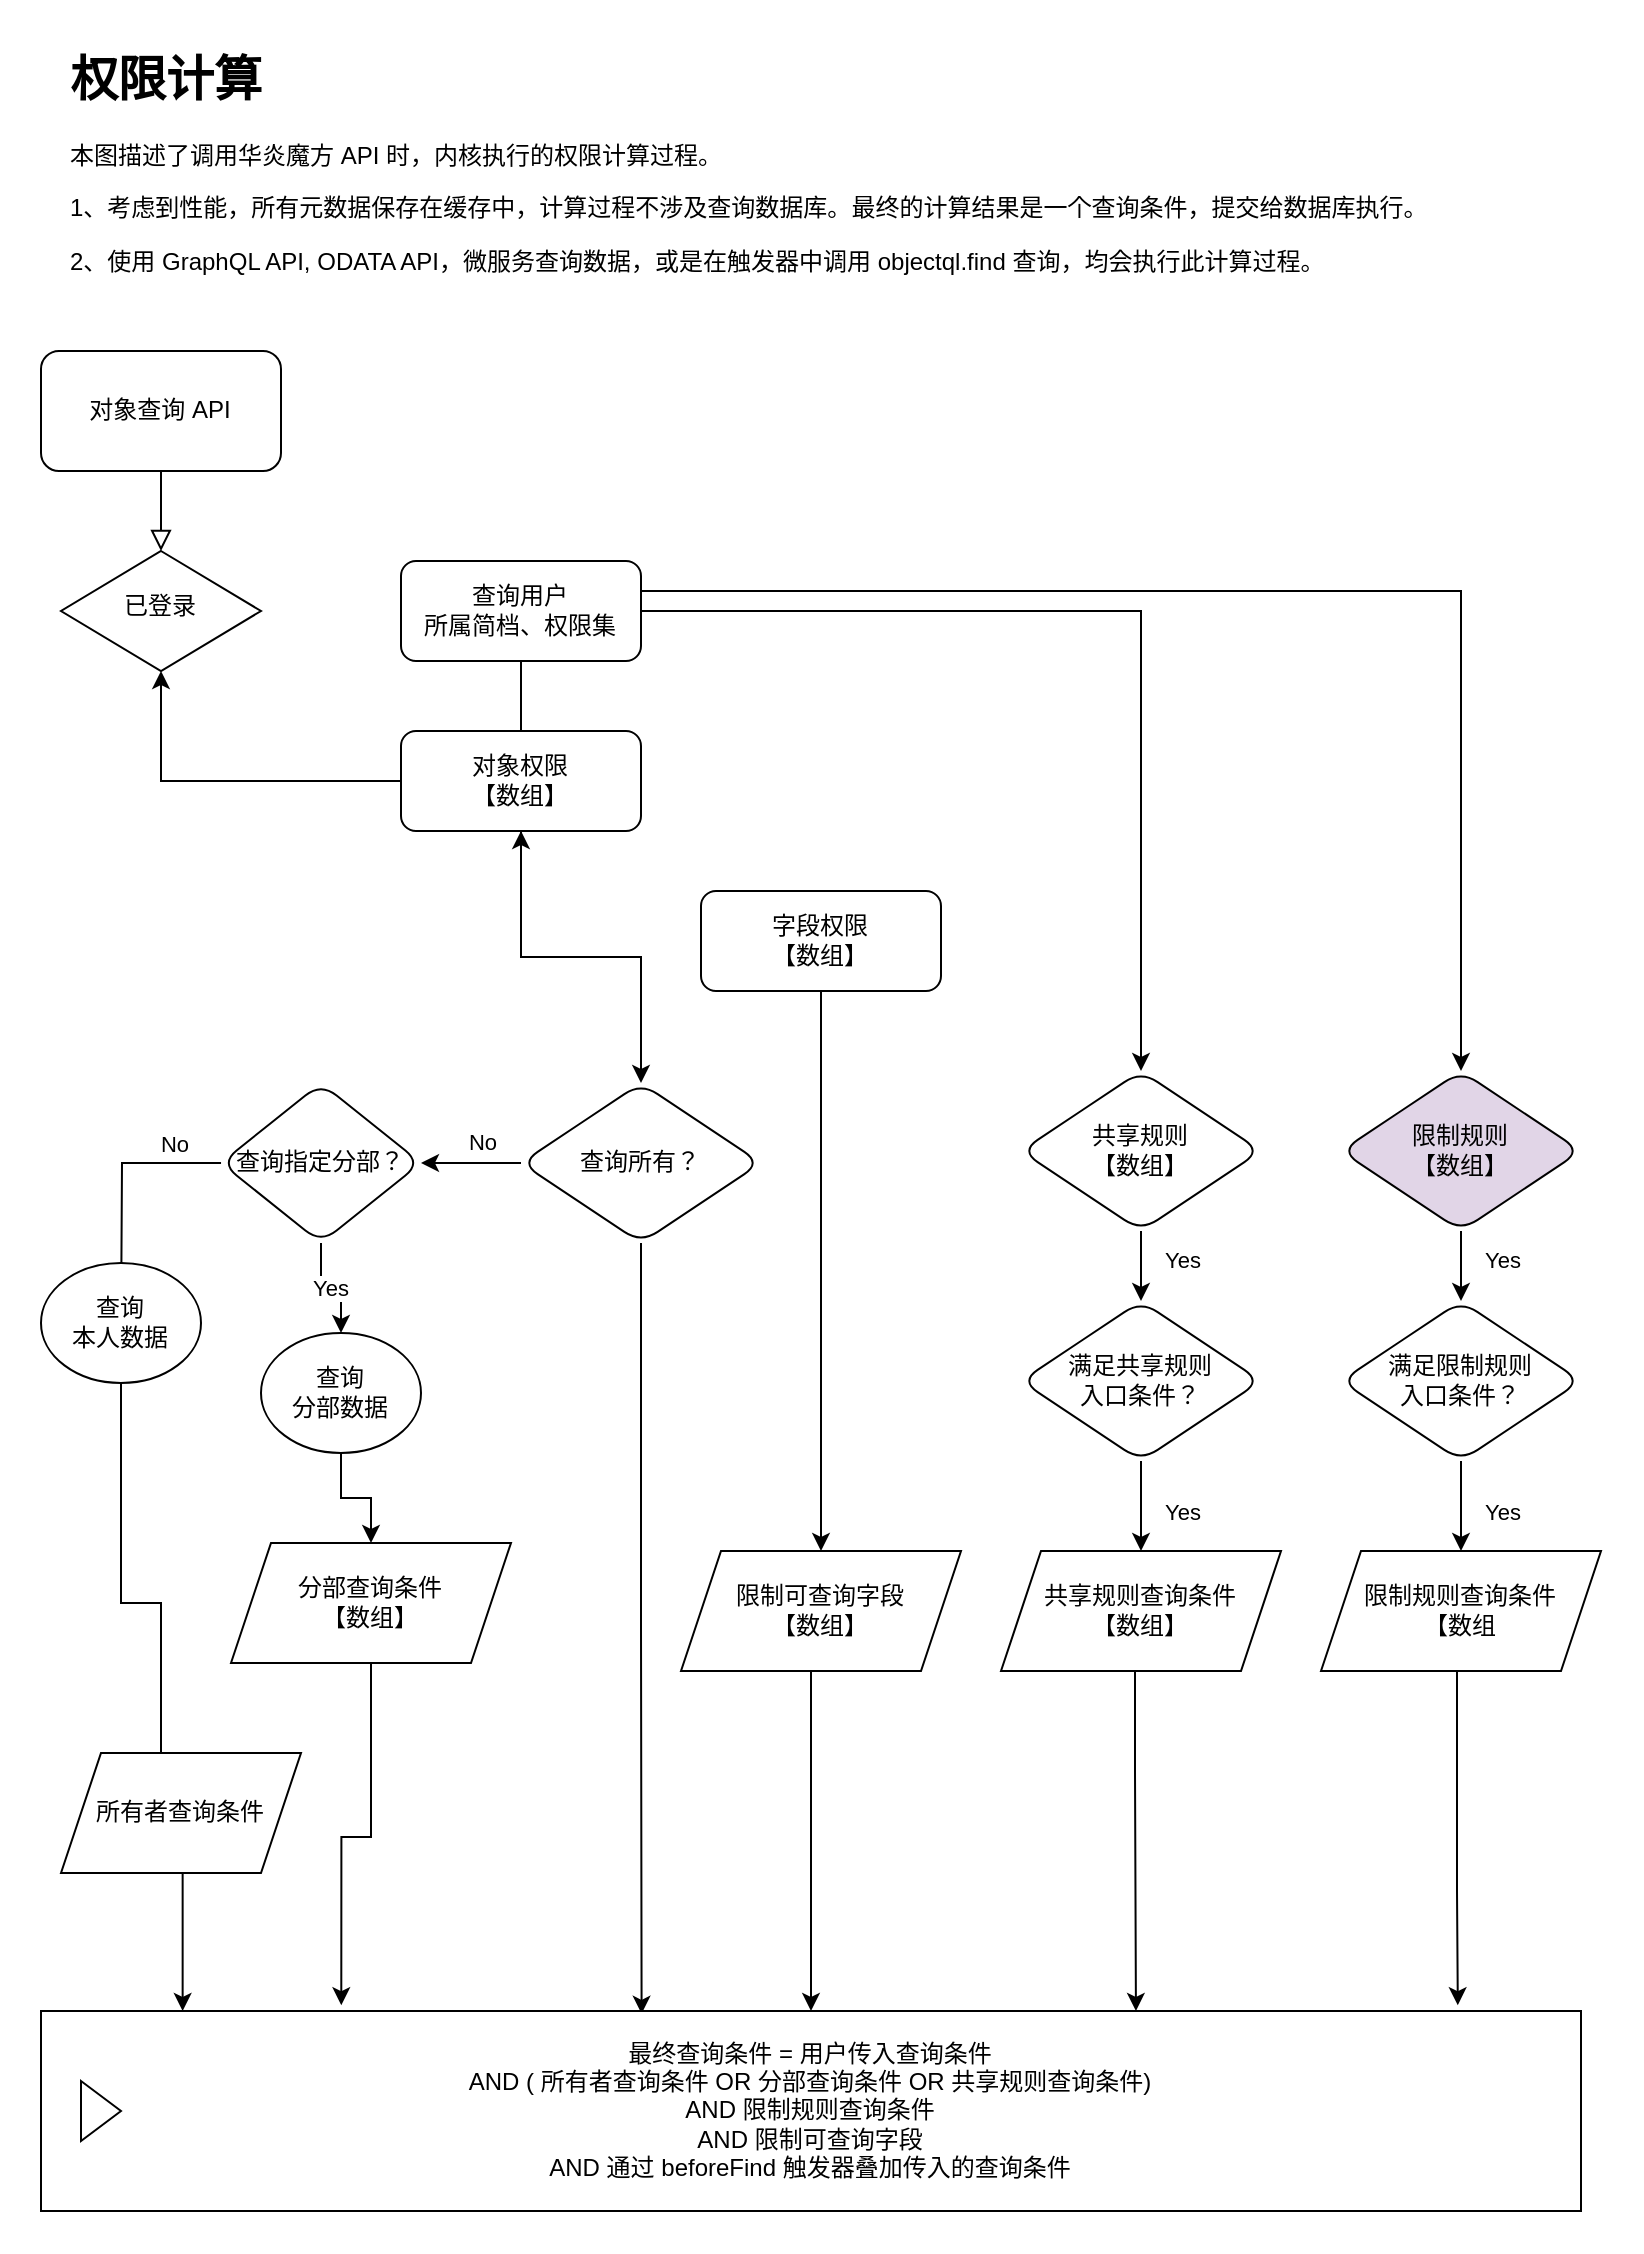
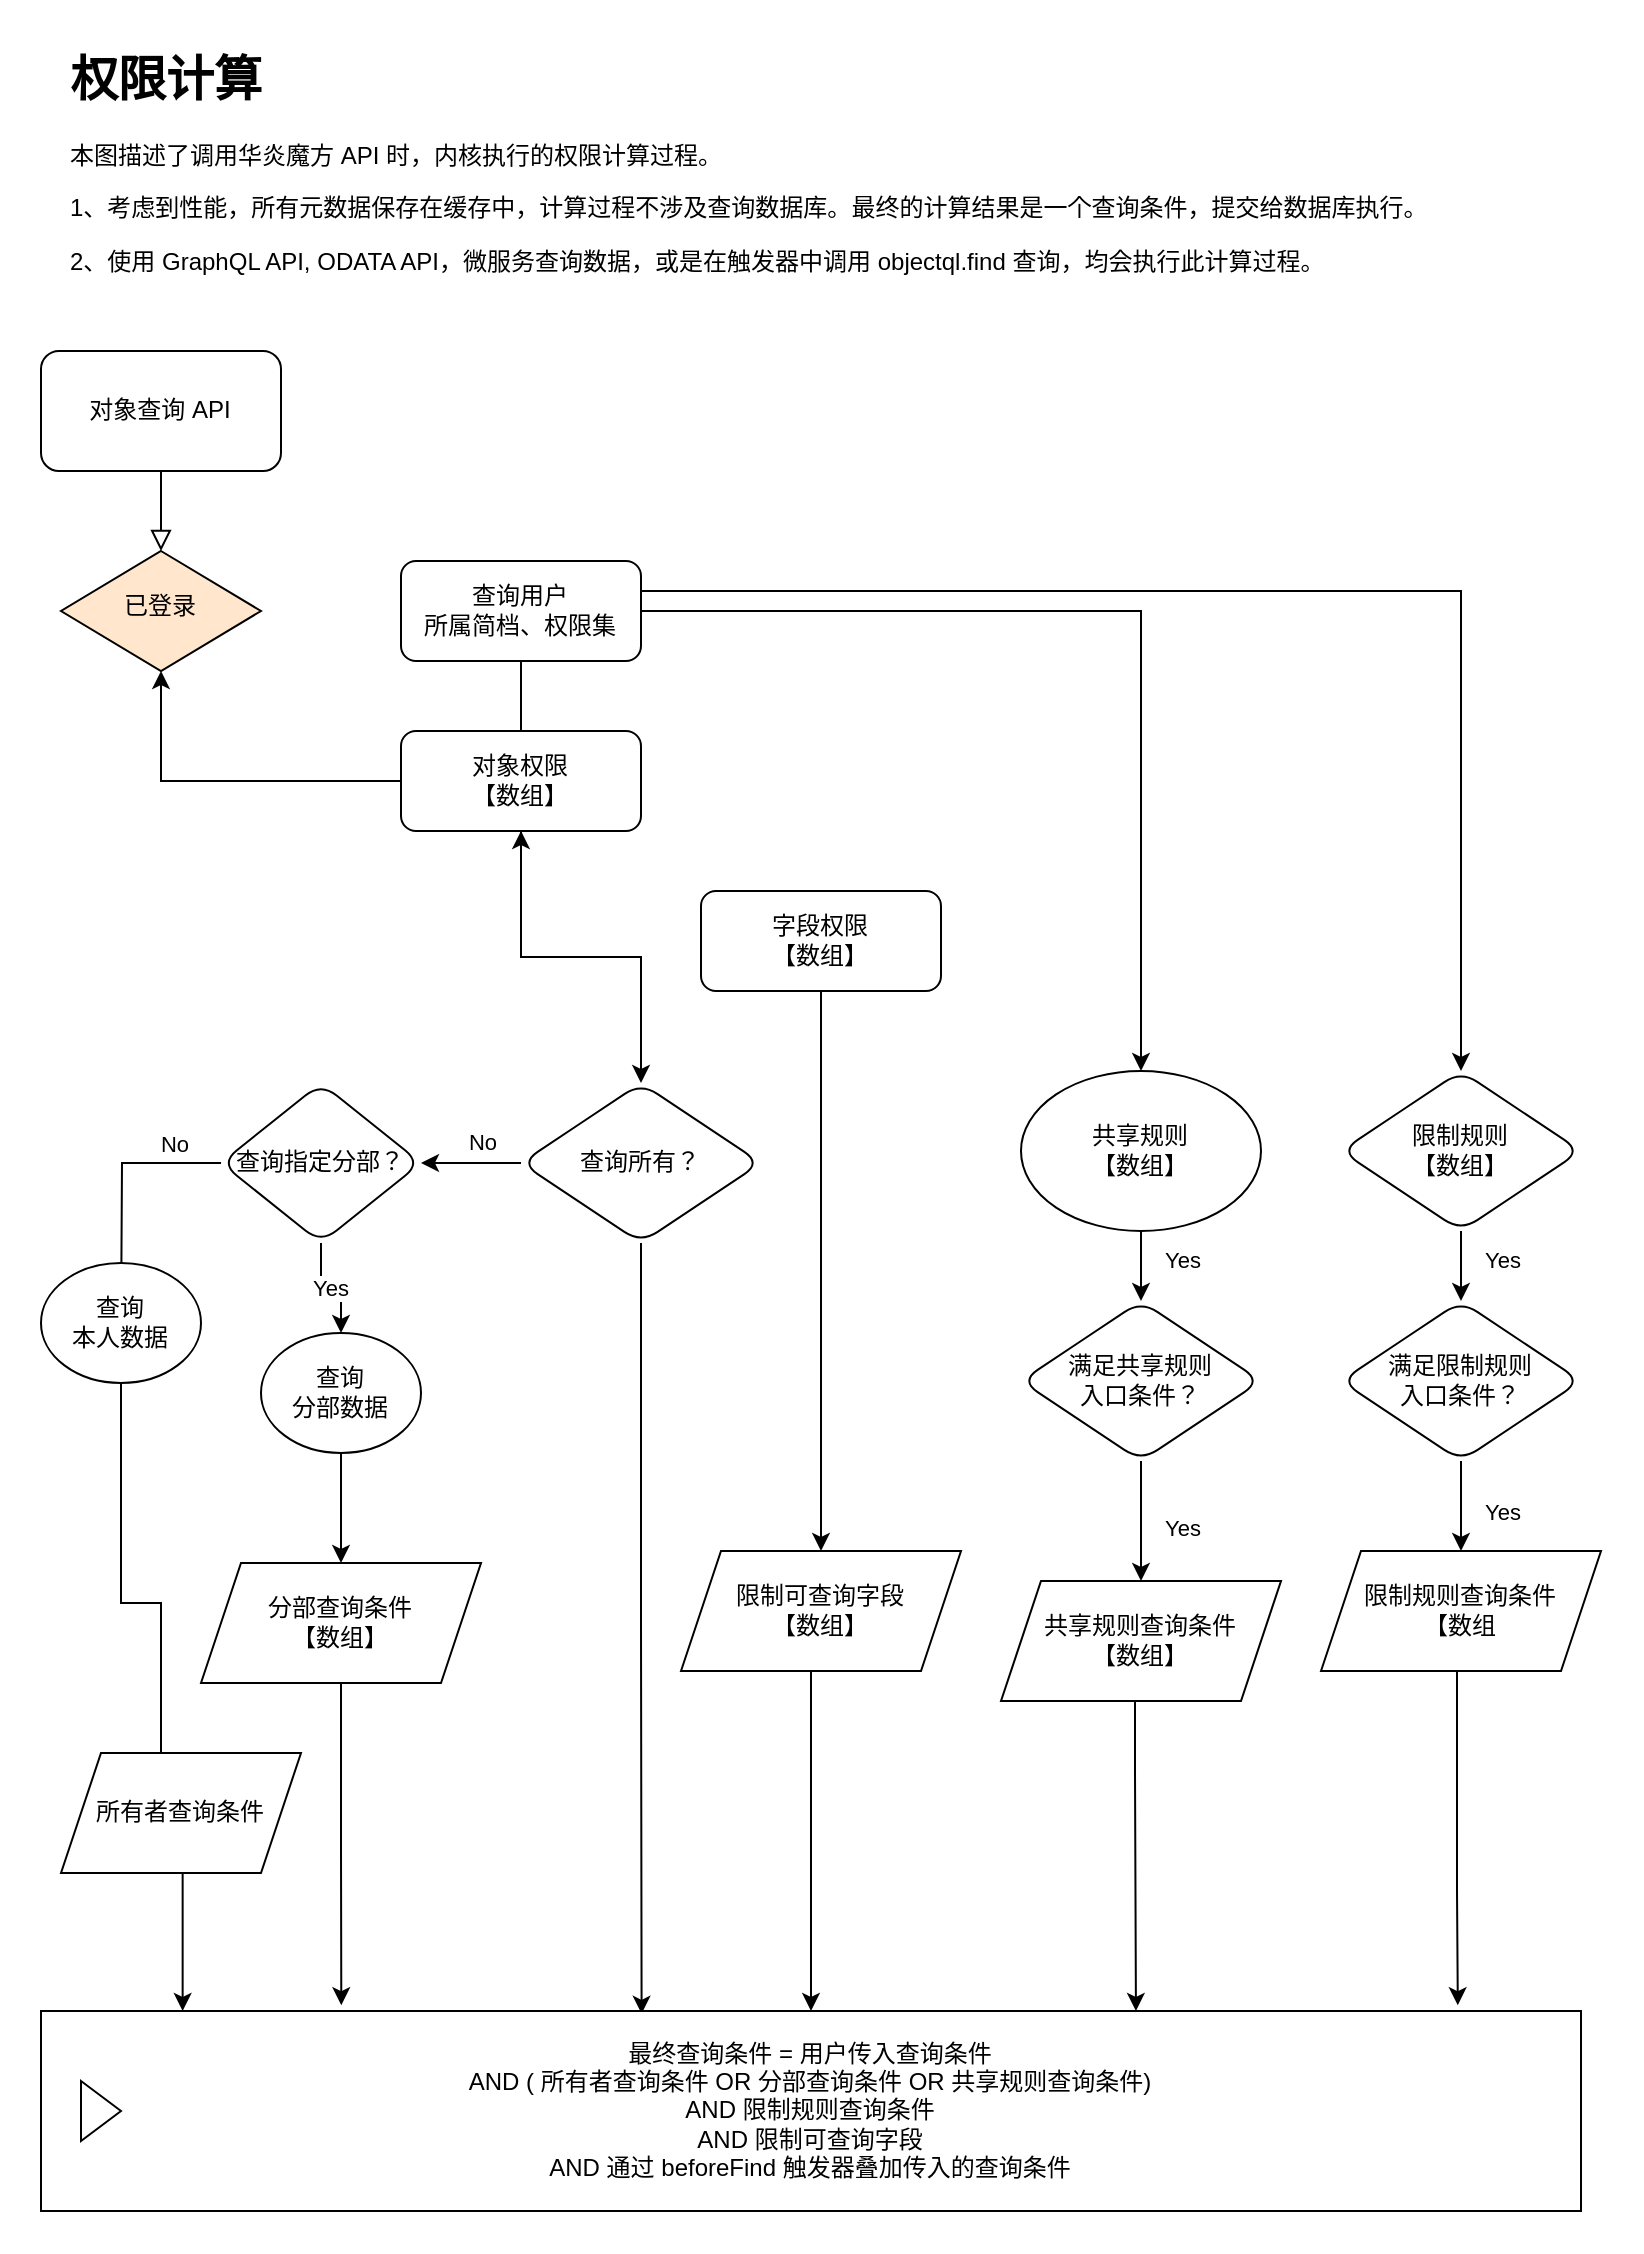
(161, 611) -> (161, 611)
(1141, 1151) -> (1141, 1151)
(1461, 1151) -> (1461, 1151)
(371, 1603) -> (341, 1623)
(1141, 1611) -> (1141, 1641)
